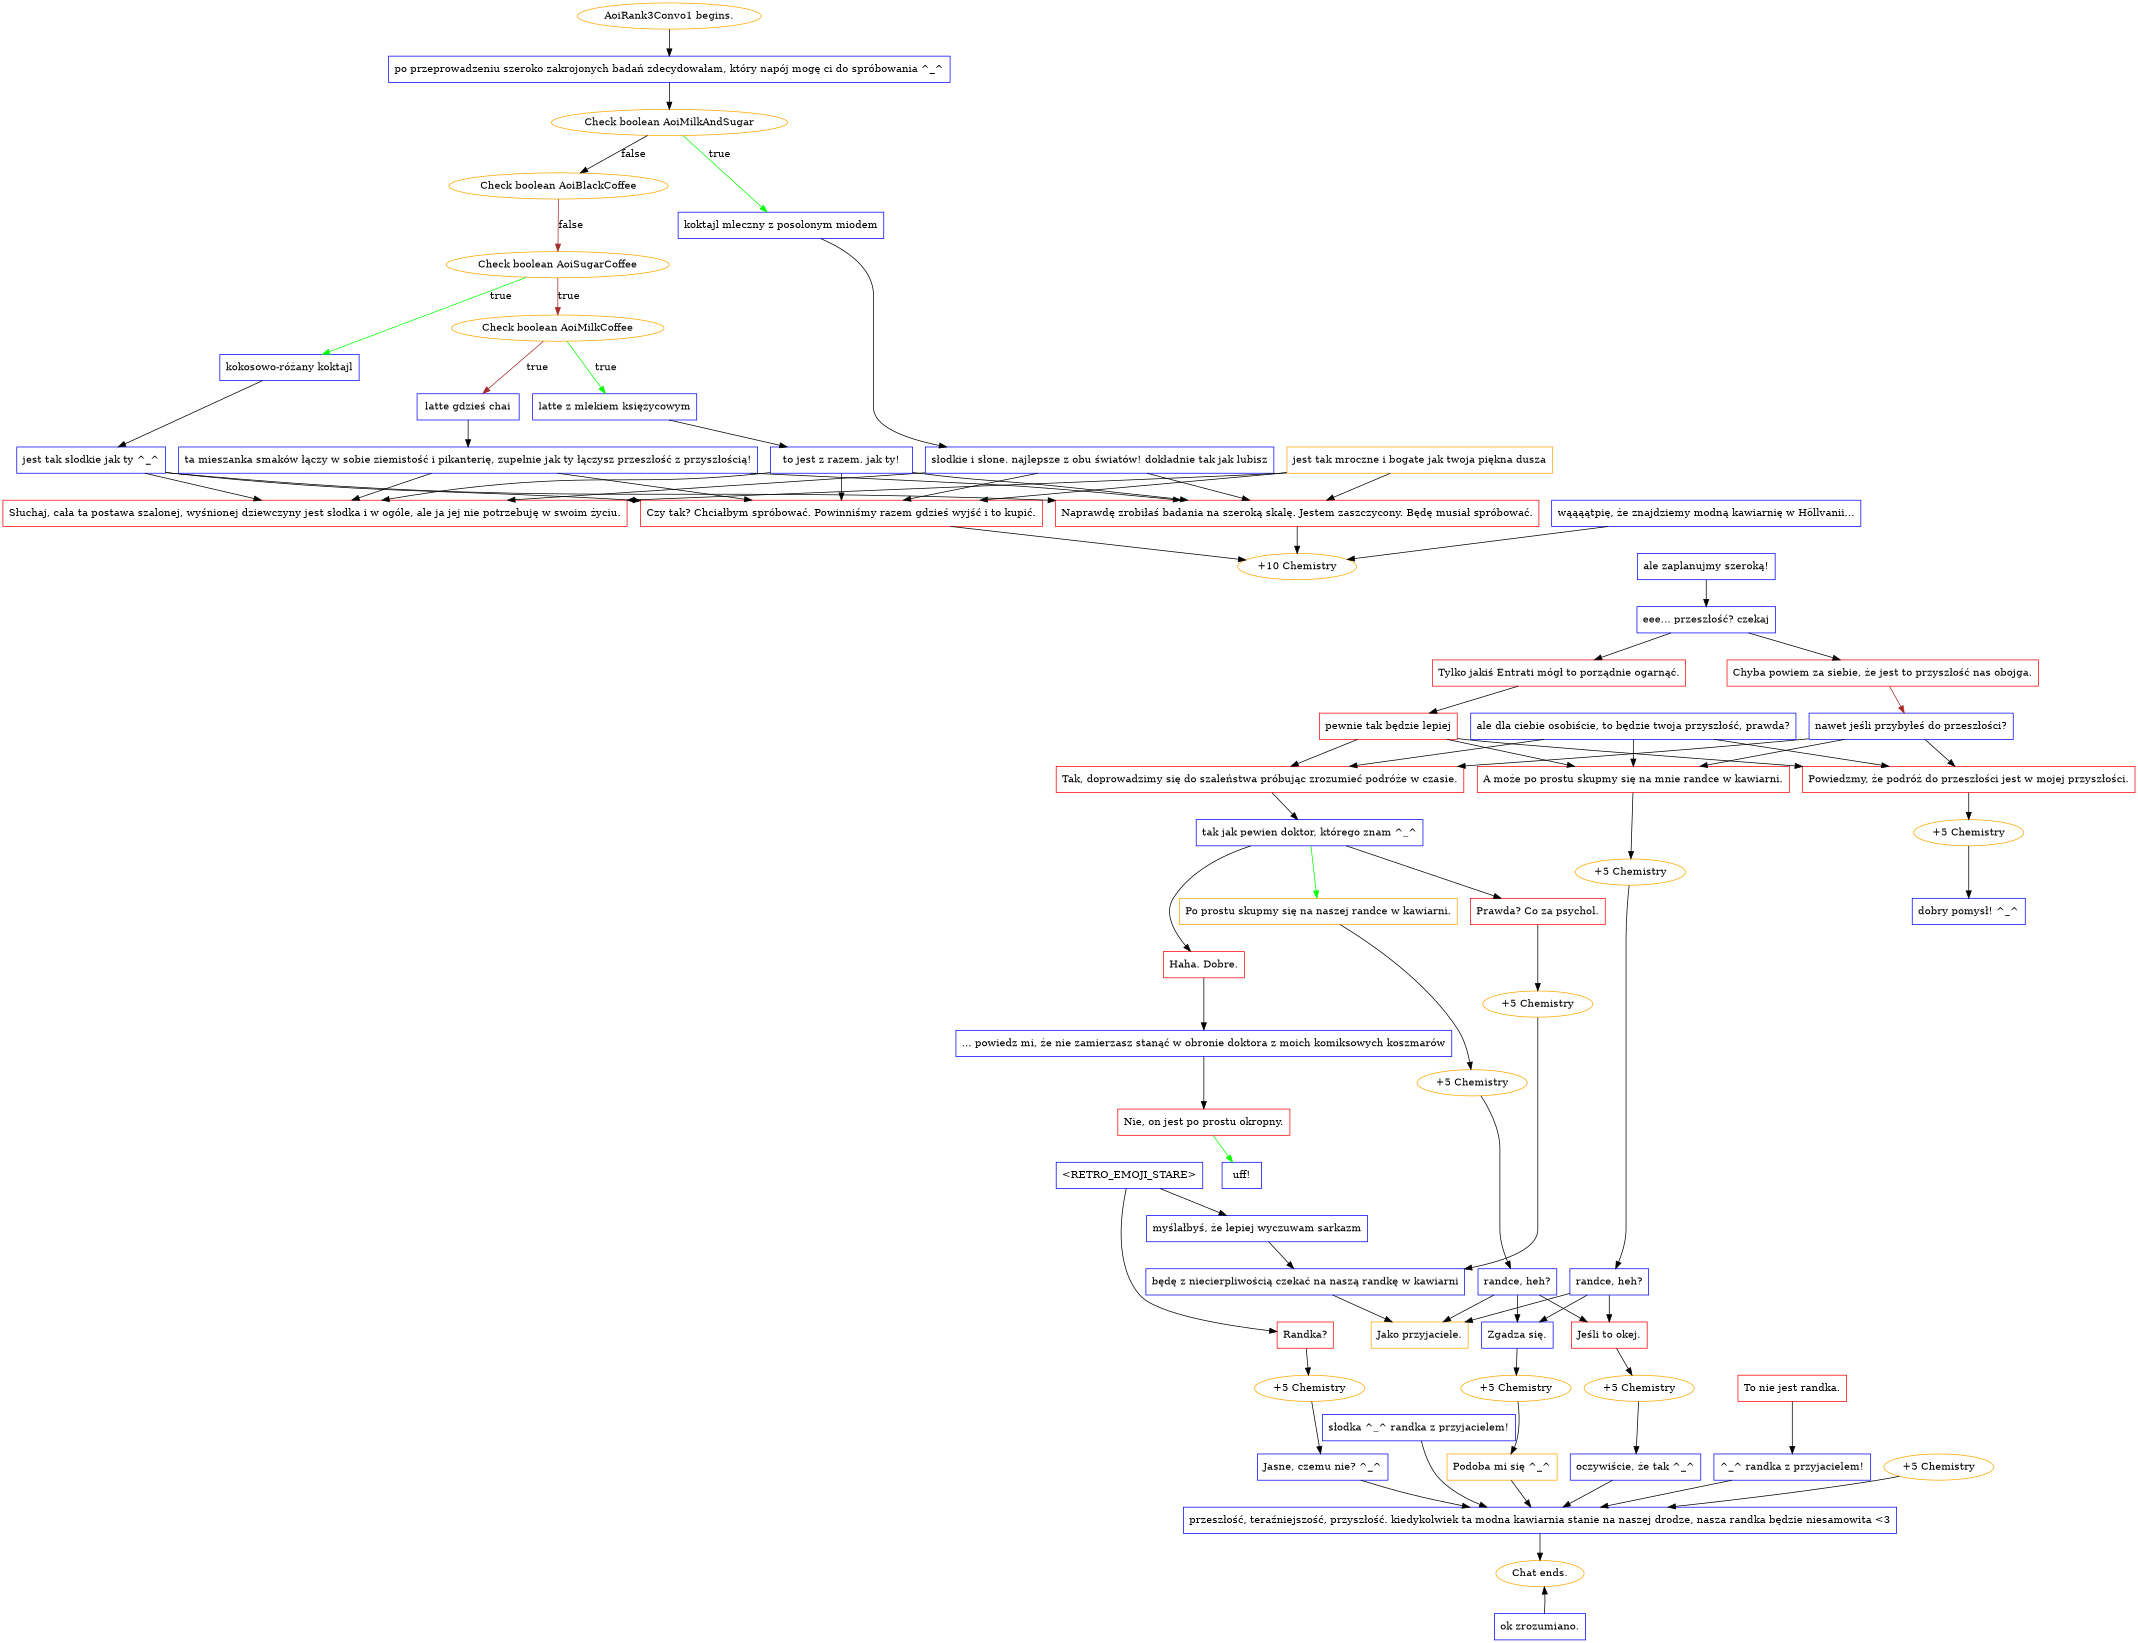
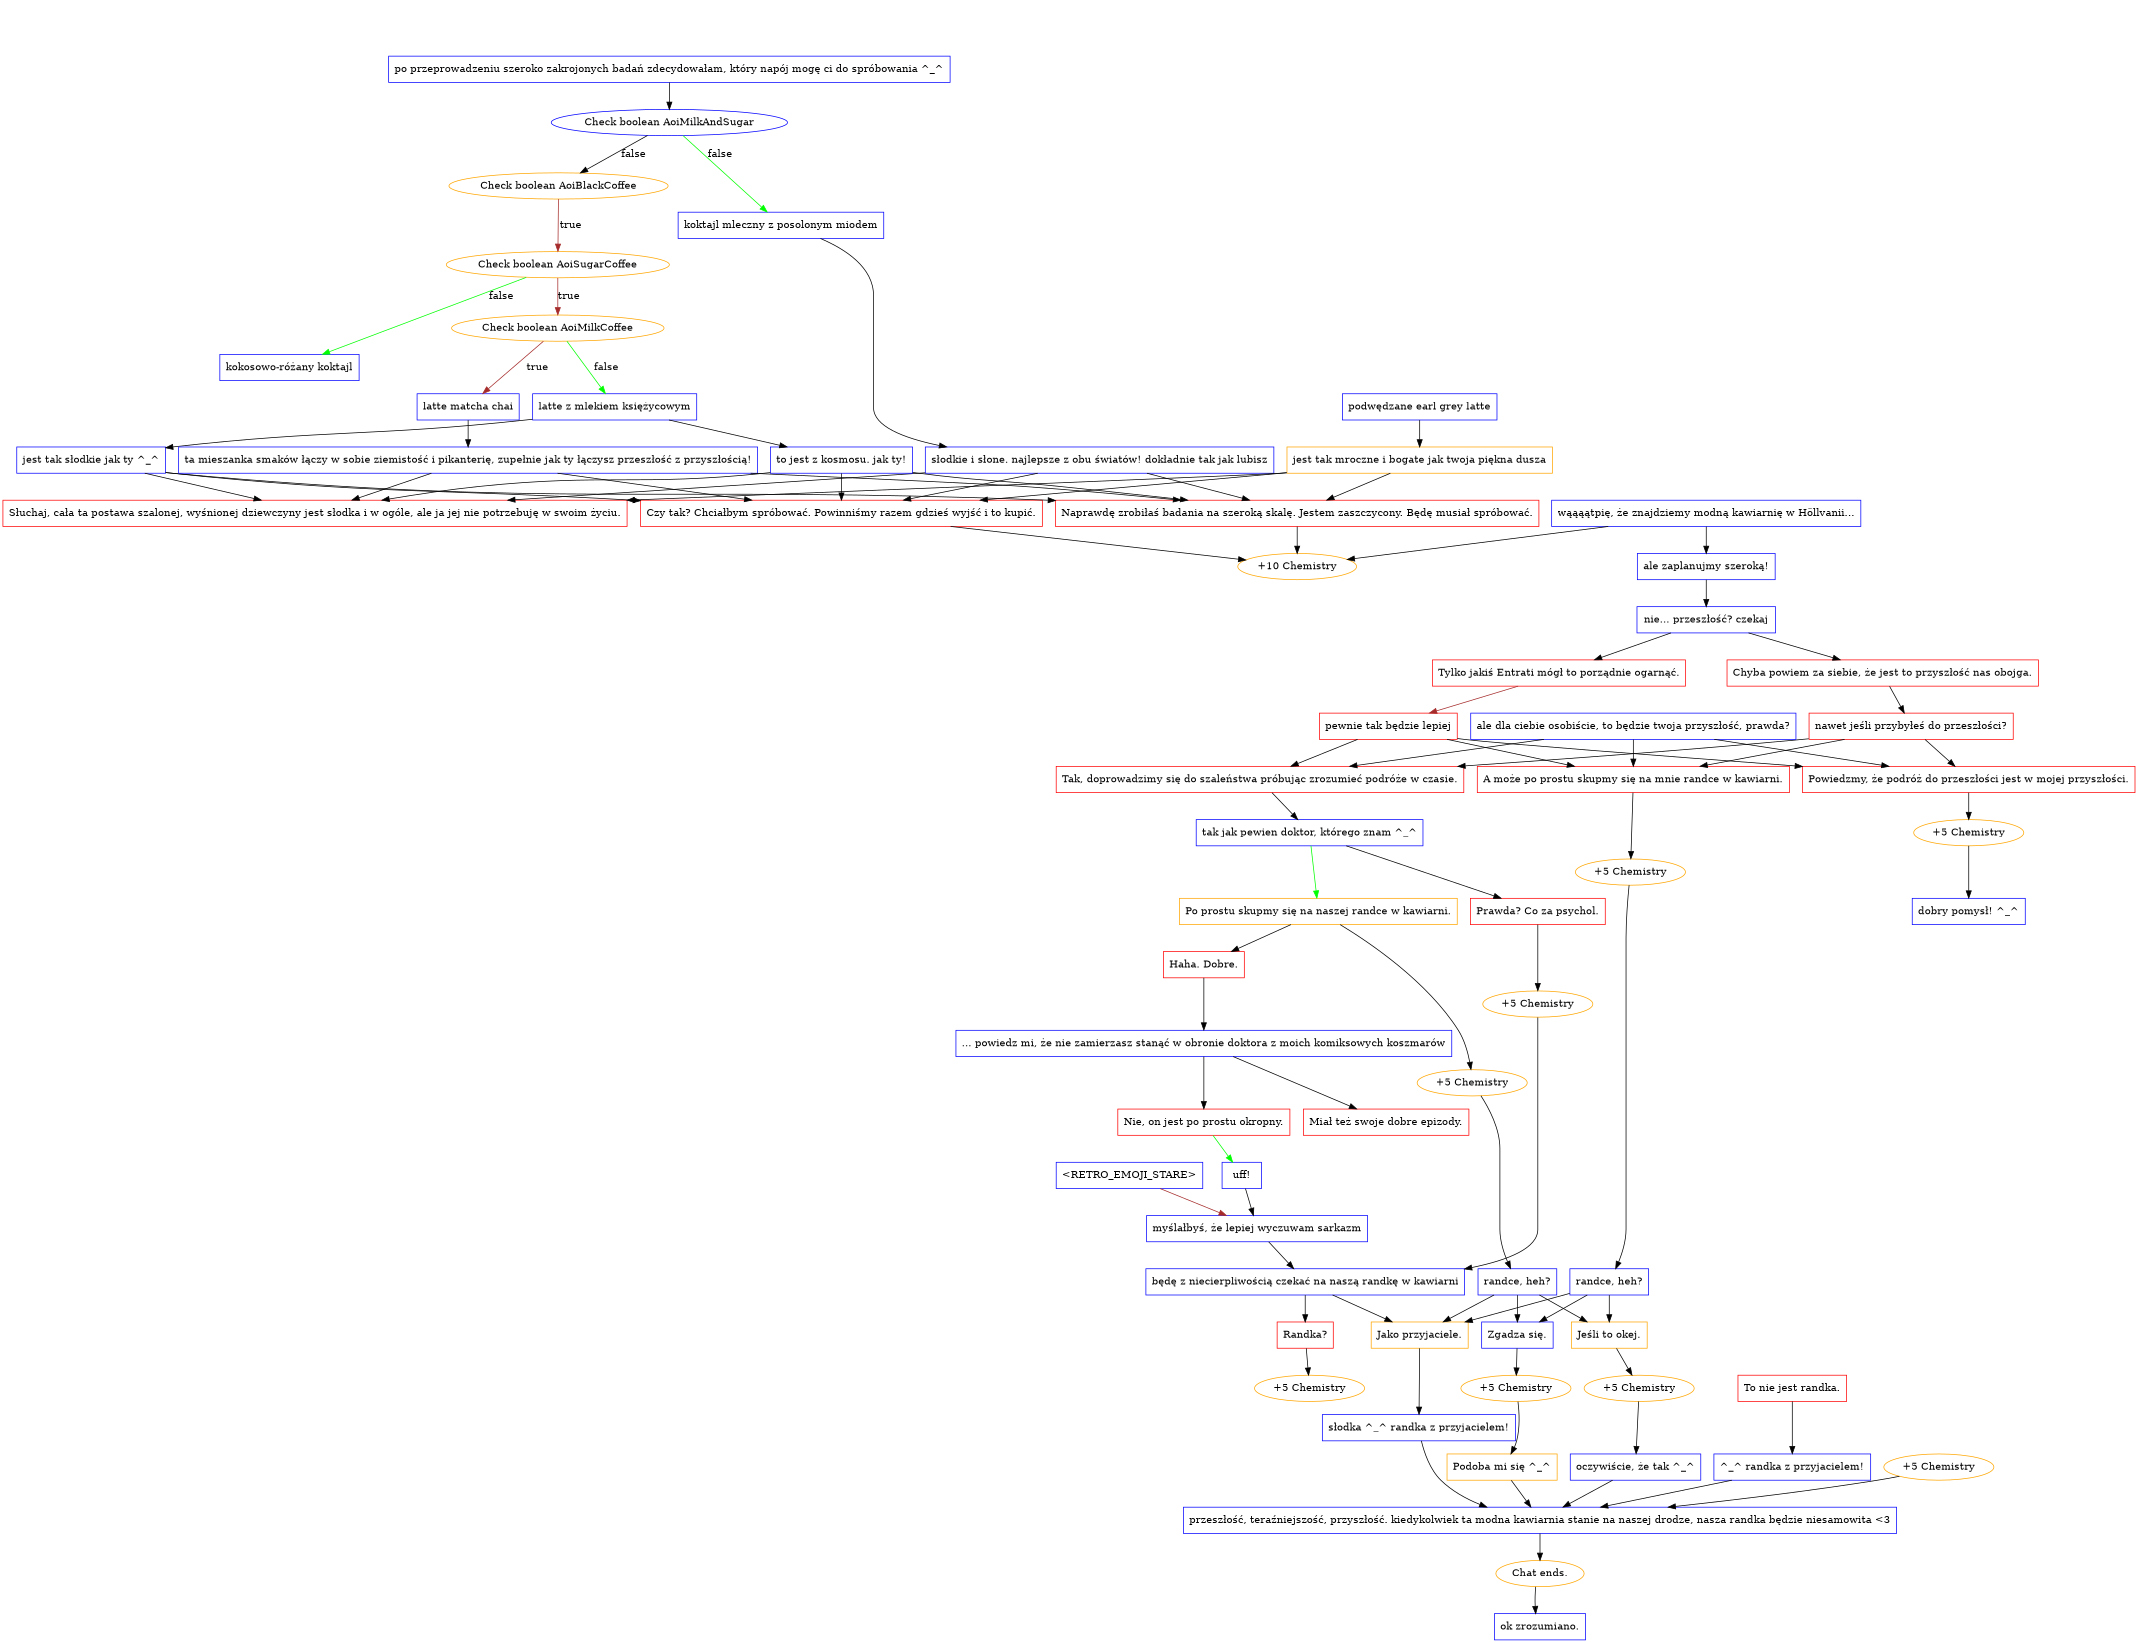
(669, 16) -> none
(669, 122) -> (669, 122)
(720, 154) -> (720, 154)
(571, 225) -> (571, 225)
(501, 296) -> (501, 296)
(606, 368) -> (606, 368)
(468, 407) -> (468, 407)
none -> (1420, 407)
(194, 412) -> (353, 433)
(841, 460) -> (841, 460)
none -> (1706, 536)
(1706, 620) -> (1706, 620)
(1895, 696) -> (1895, 696)
(1477, 699) -> (1477, 699)
(1911, 726) -> (1911, 726)
(1187, 882) -> (1265, 936)
none -> (1386, 1122)
none -> (1248, 1199)
(1190, 1201) -> (1190, 1201)
(1150, 1303) -> (1305, 1305)
(1609, 1335) -> (1609, 1335)
none -> (1419, 1378)
(1323, 1467) -> none
(1545, 1604) -> (1535, 1597)
